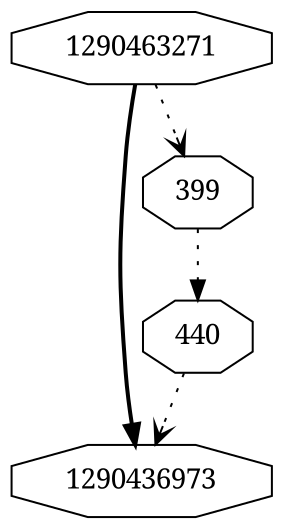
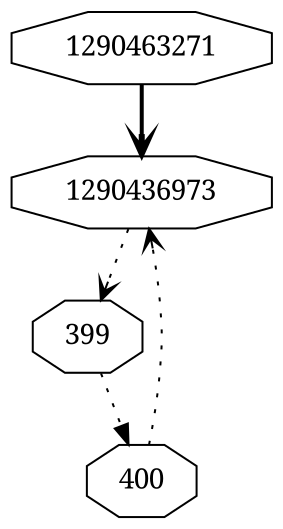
(166, 111) -> (118, 255)
(120, 254) -> (142, 110)
(198, 337) -> (142, 481)
